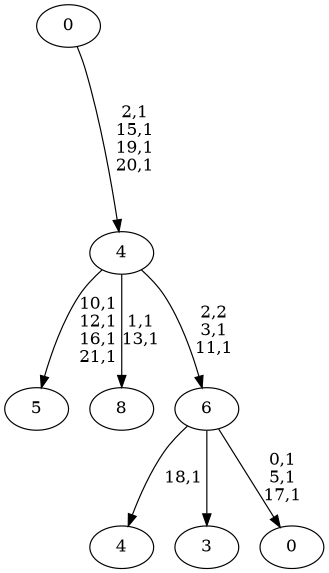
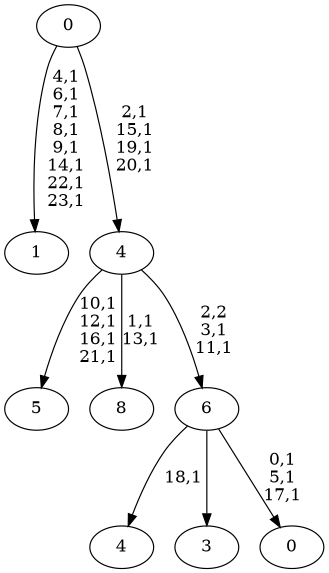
none -> (37, 253)
